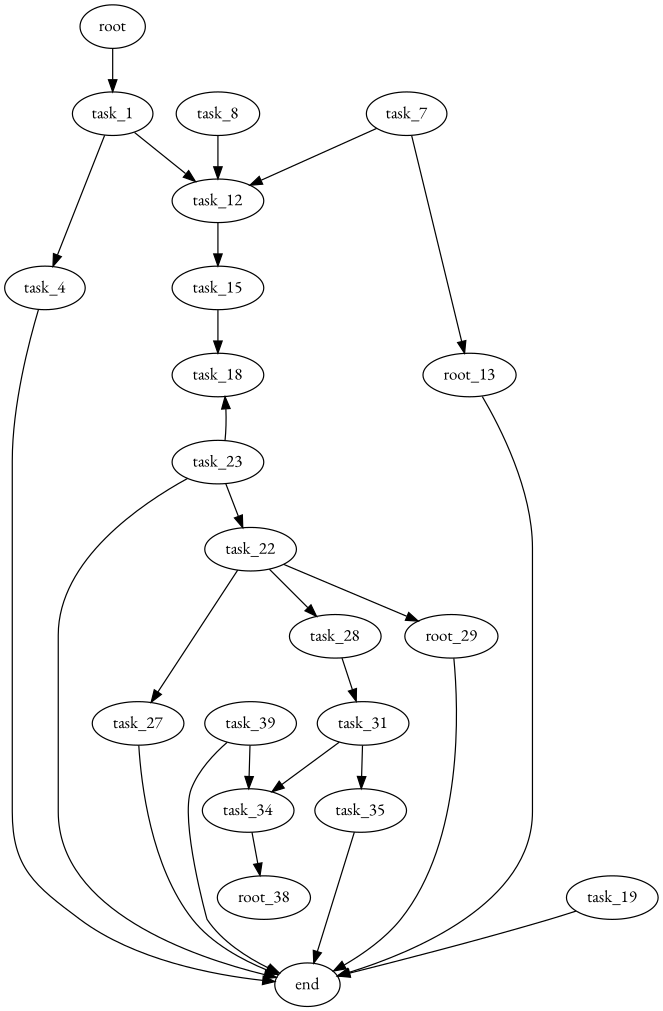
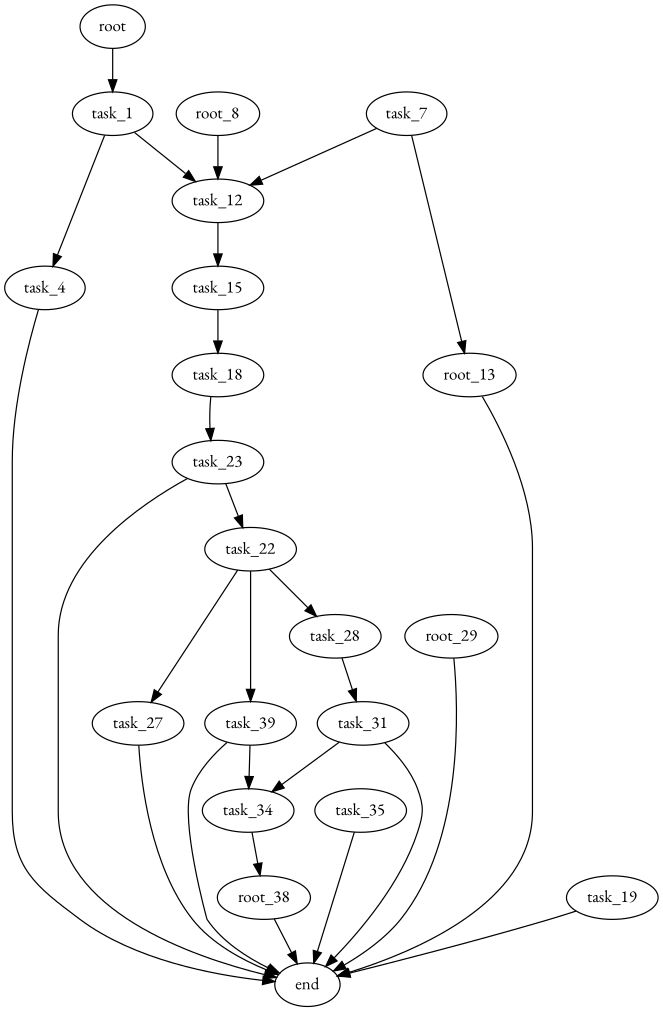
(218, 114) -> (218, 114)
(226, 425) -> (210, 412)
(345, 590) -> (251, 630)
(362, 761) -> (408, 856)
none -> (283, 936)
